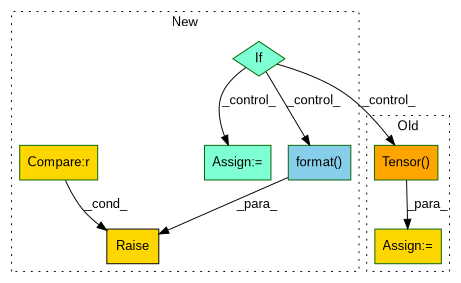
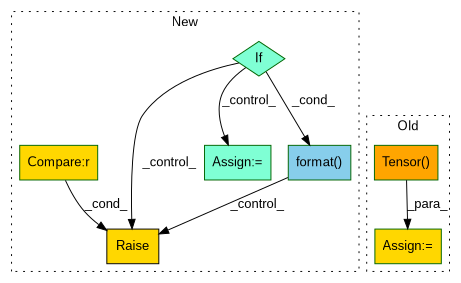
(340, 90) -> (145, 113)
(314, 101) -> (314, 101)
(257, 205) -> (257, 205)
